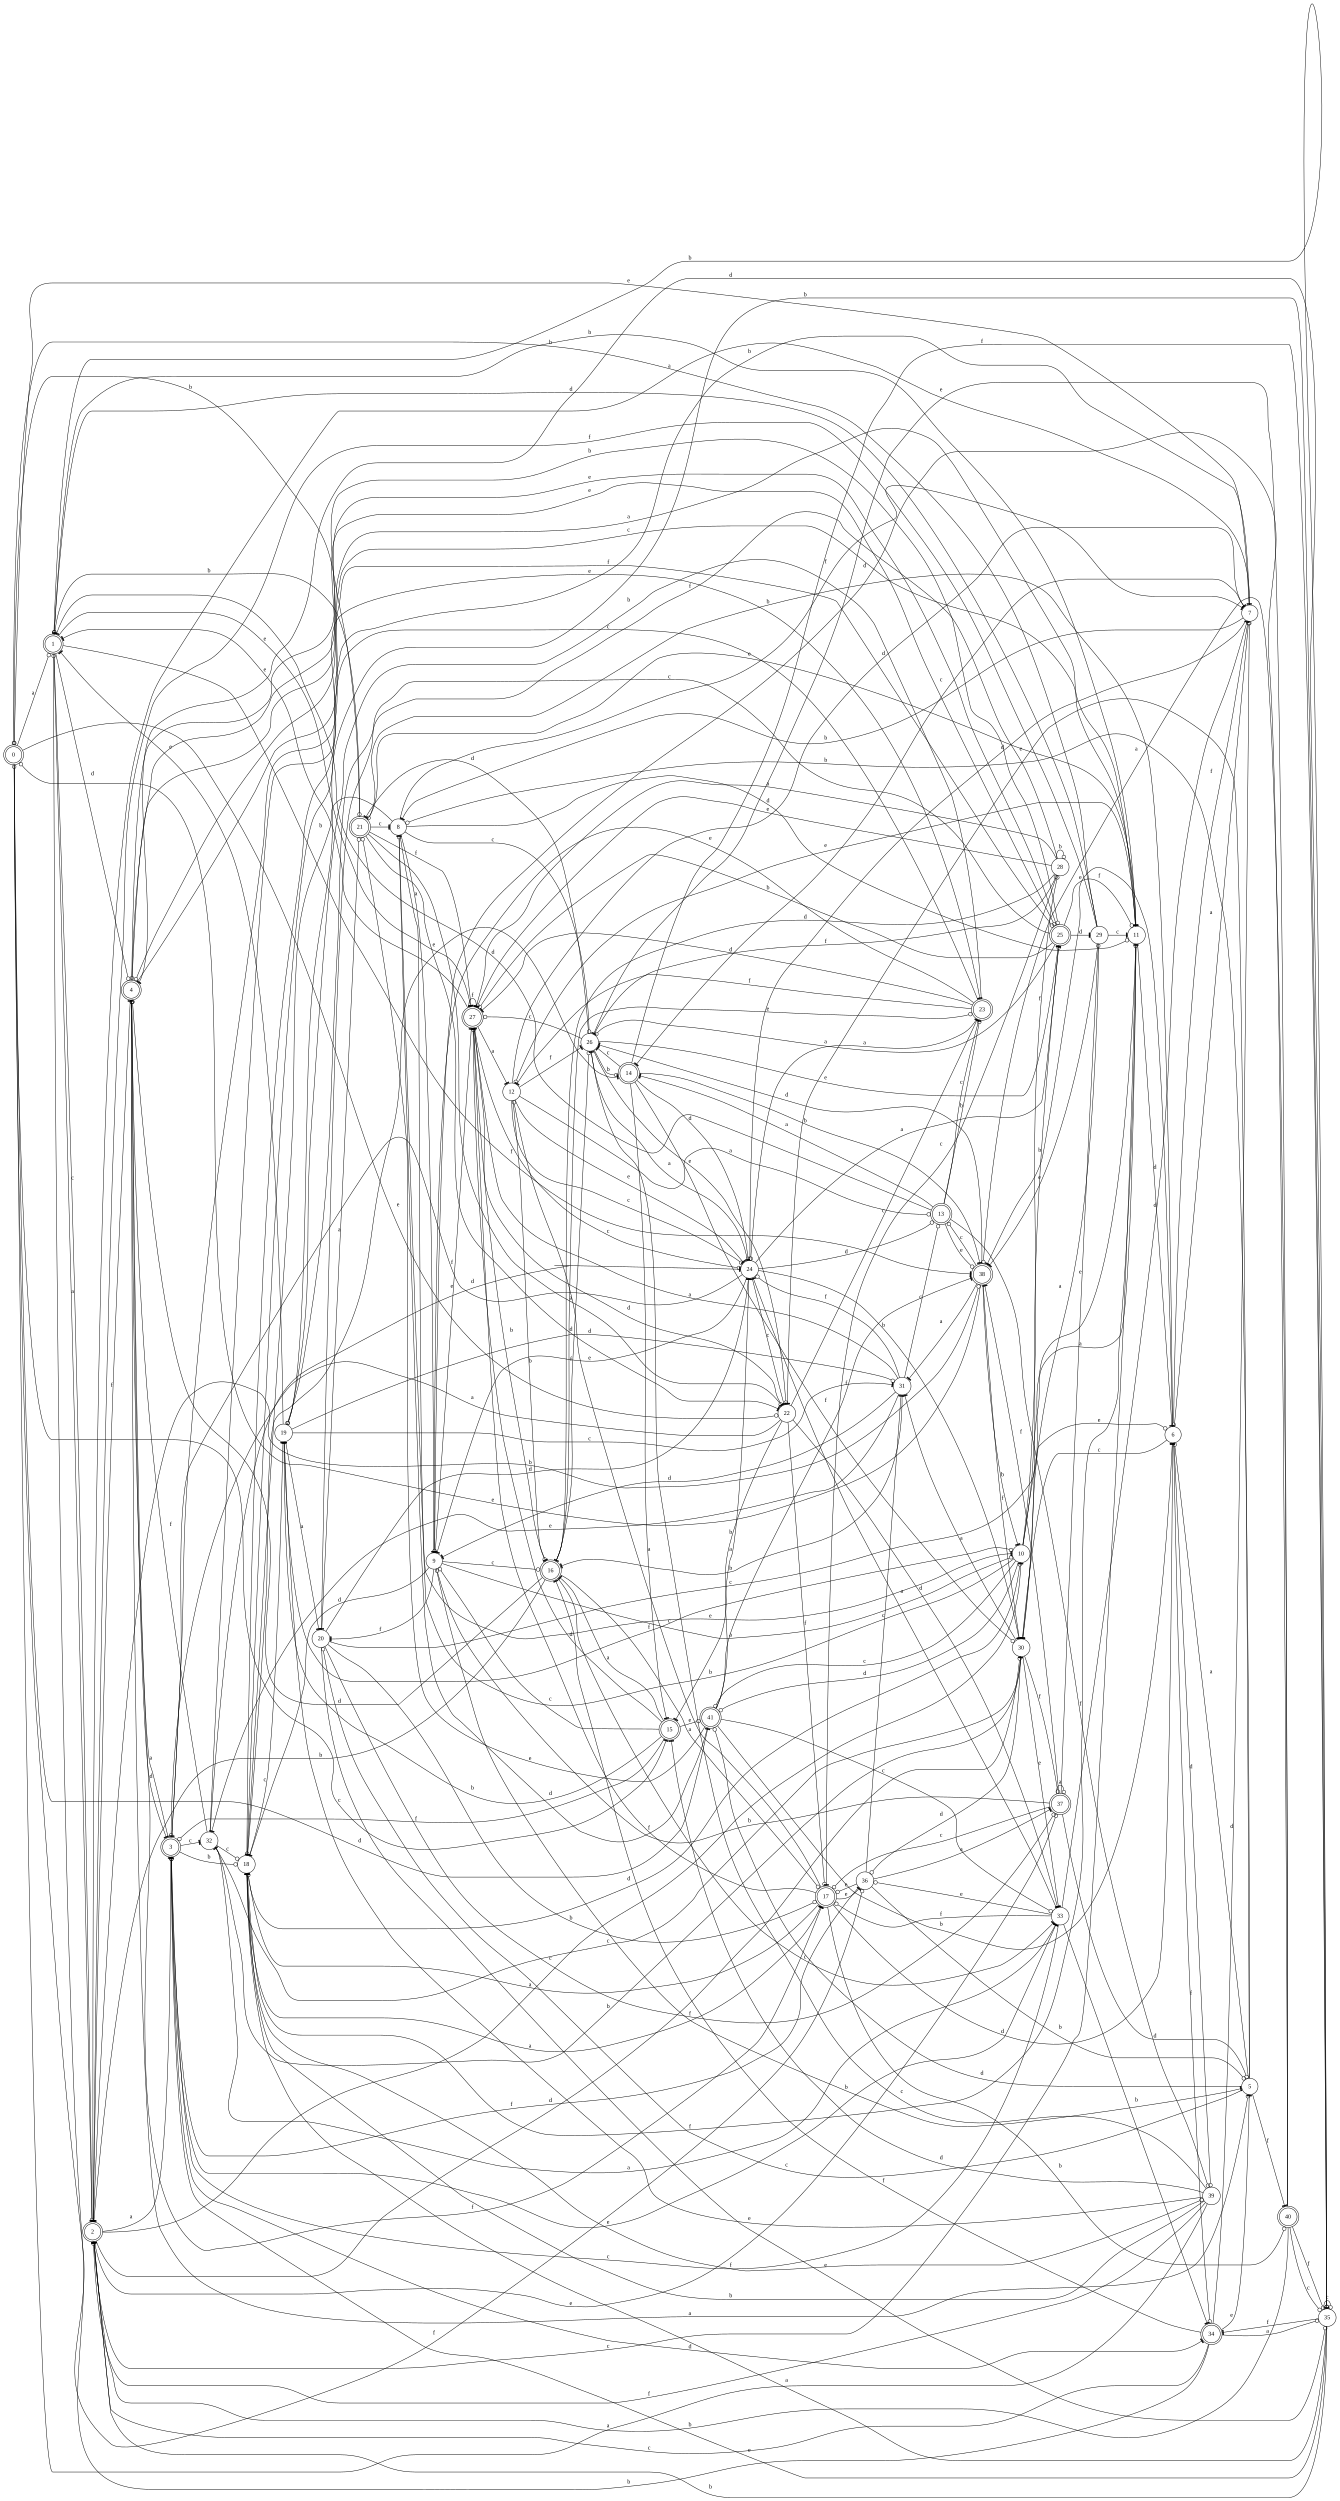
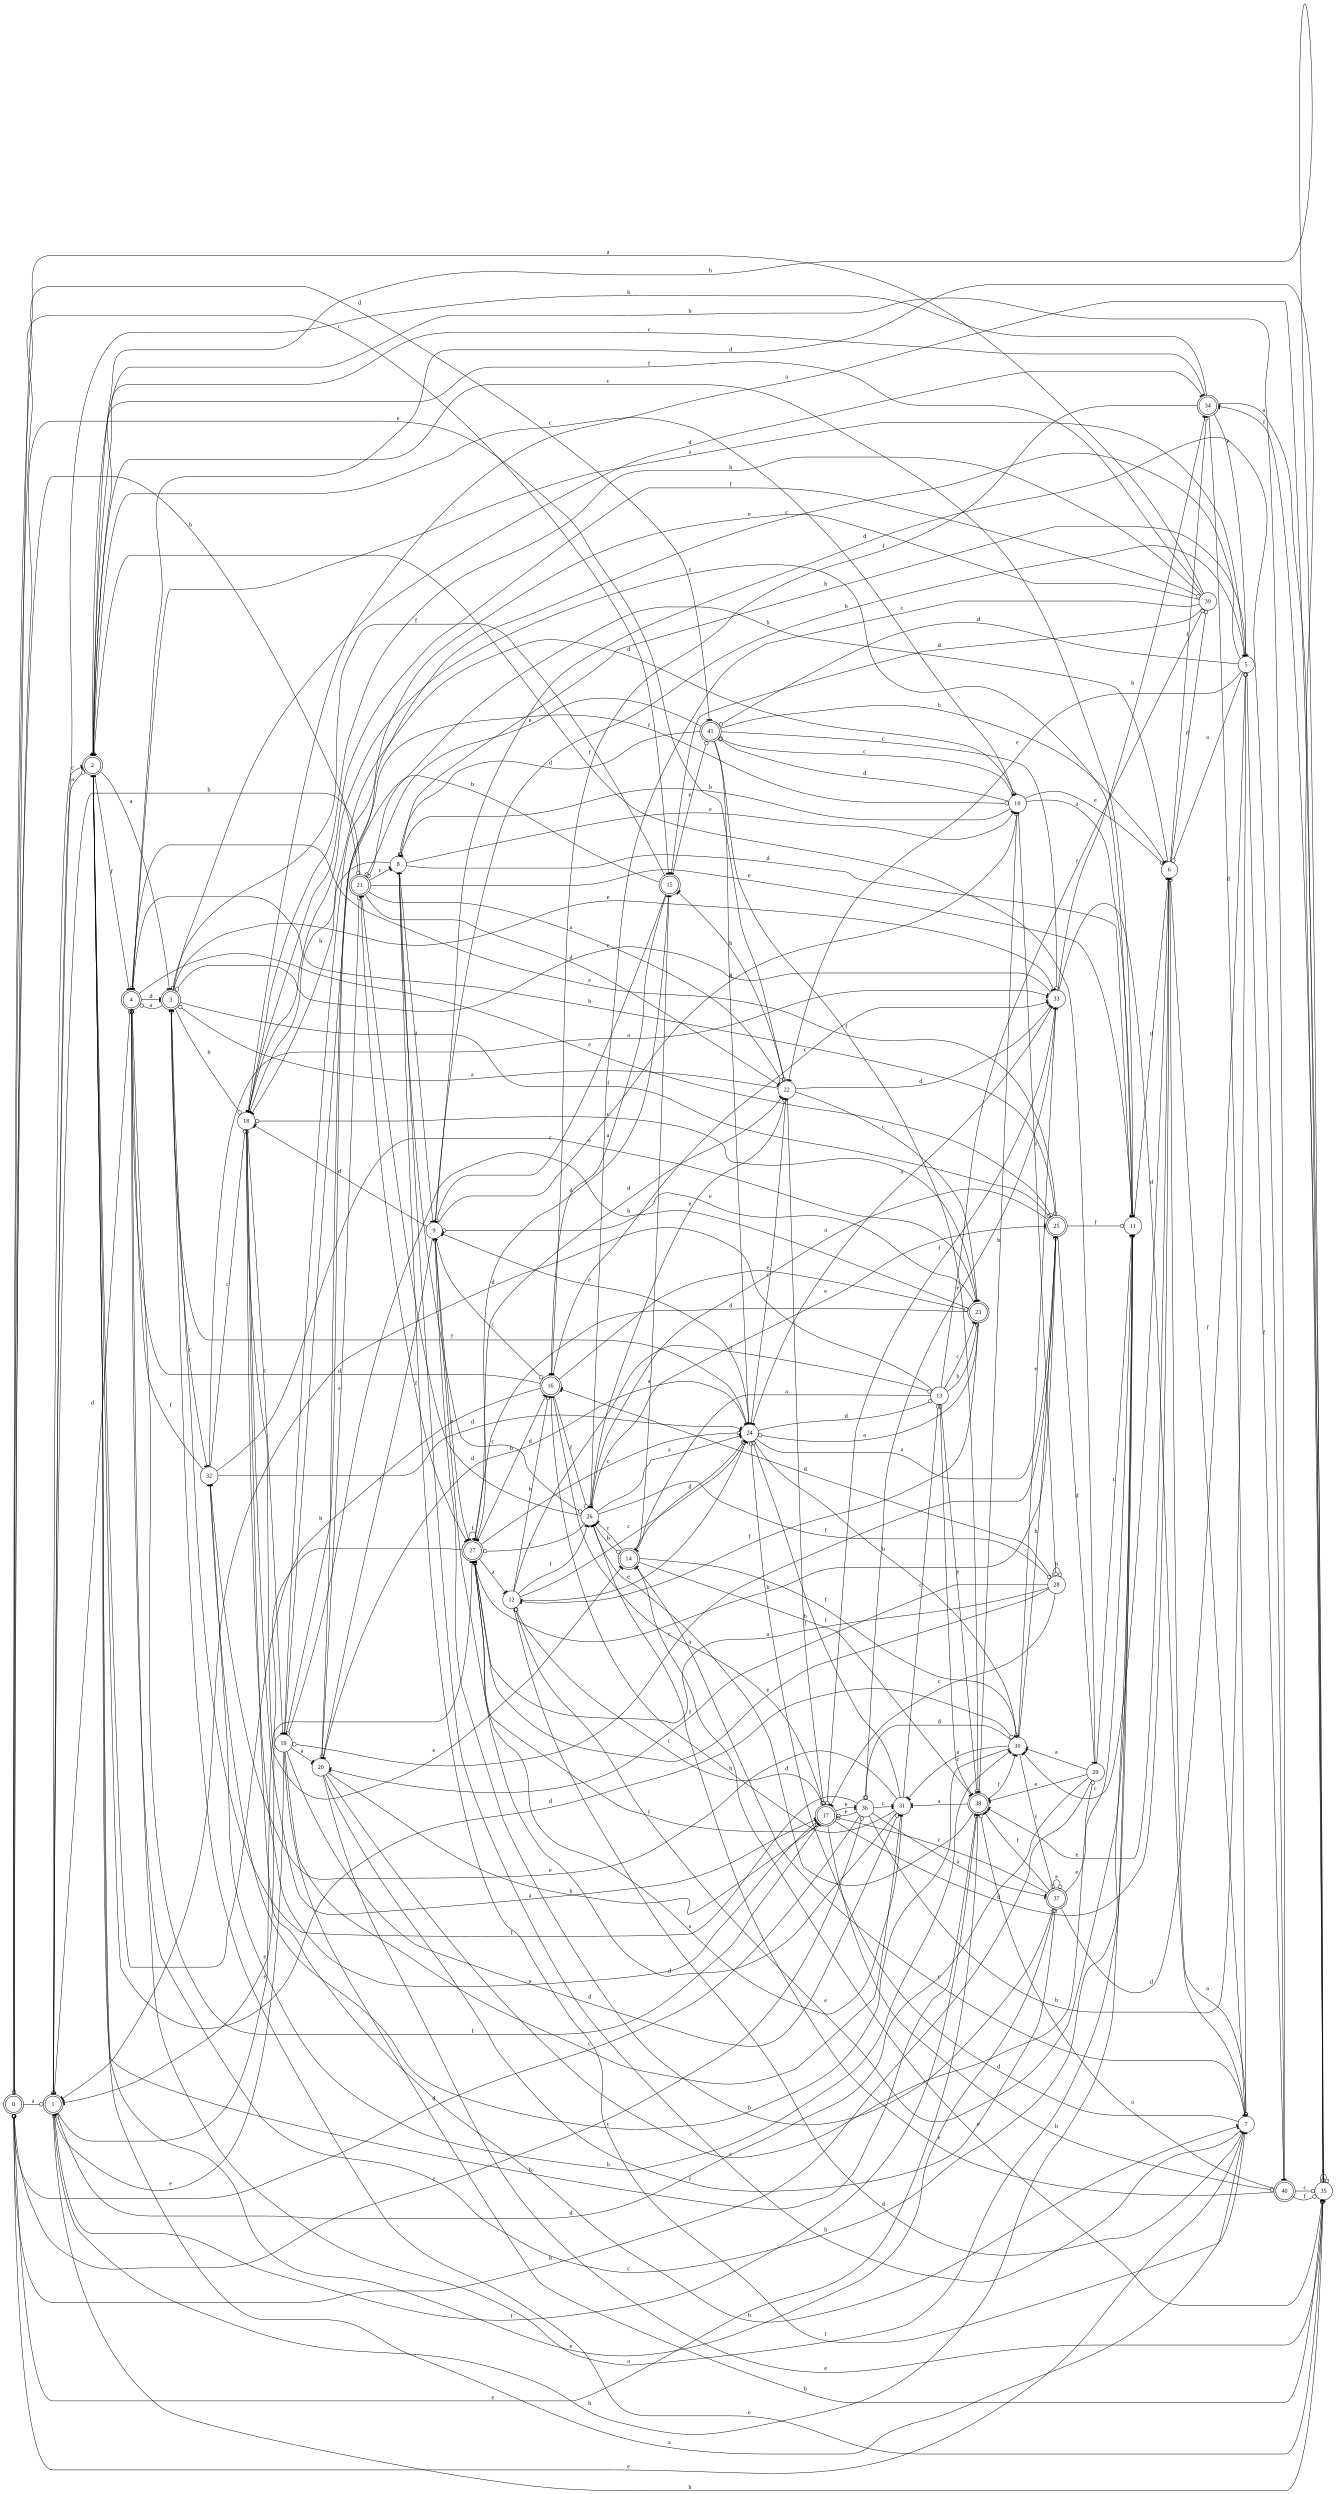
(982, 341) -> (978, 2124)
(941, 1214) -> (939, 1396)
none -> (449, 2100)
